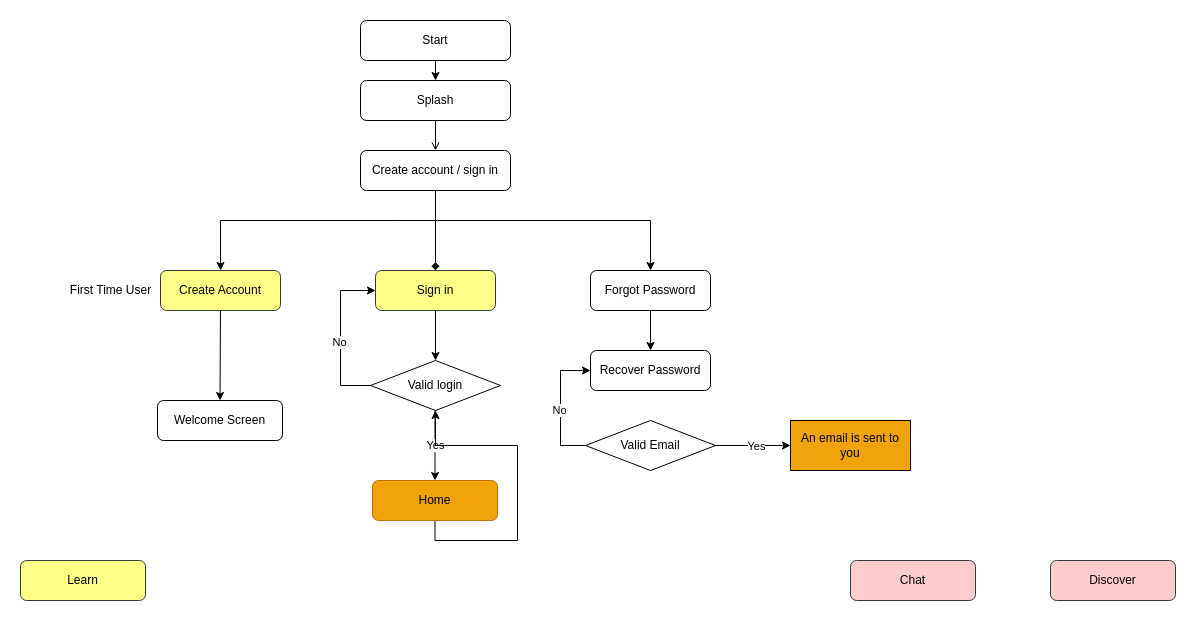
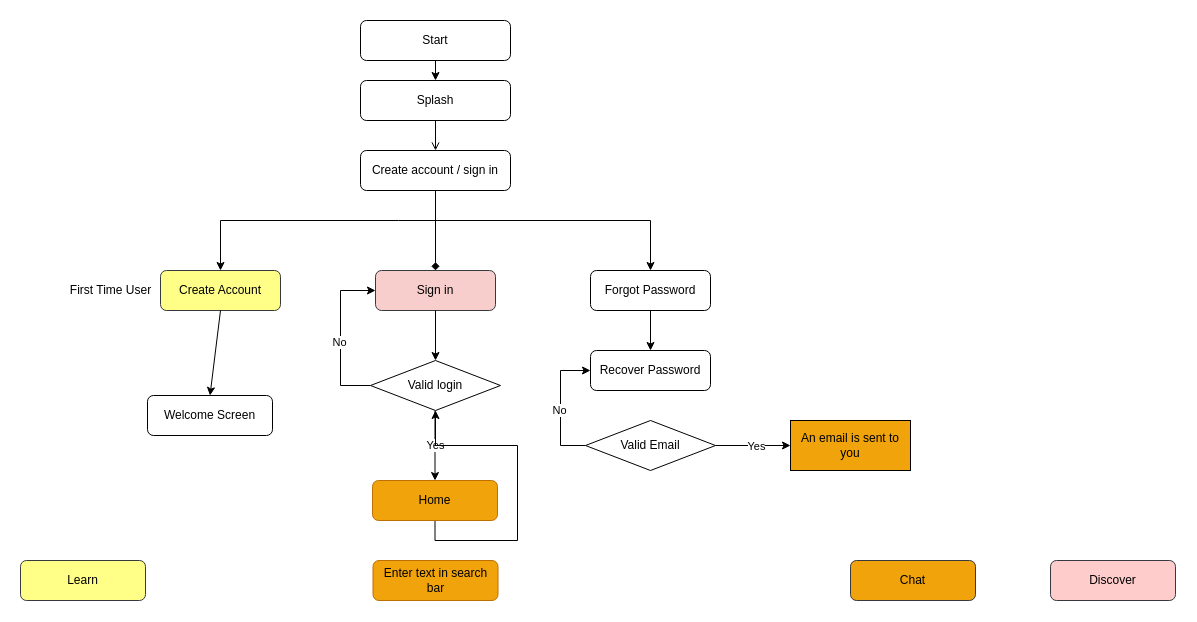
(436, 291) -> (436, 291)
(220, 421) -> (210, 416)
none -> (436, 581)
(913, 581) -> (913, 581)
